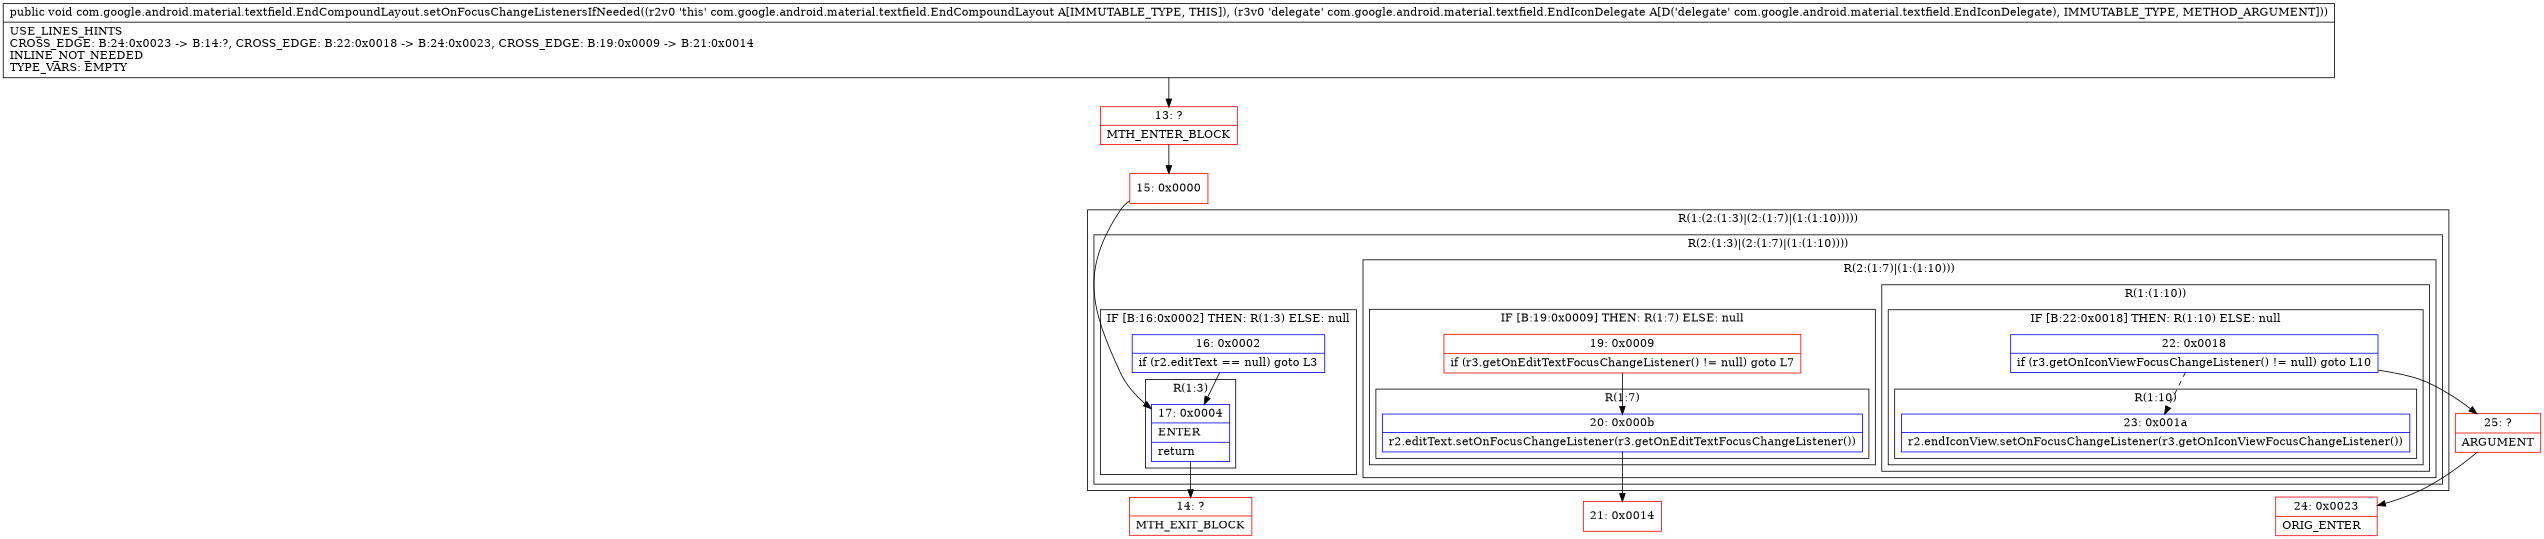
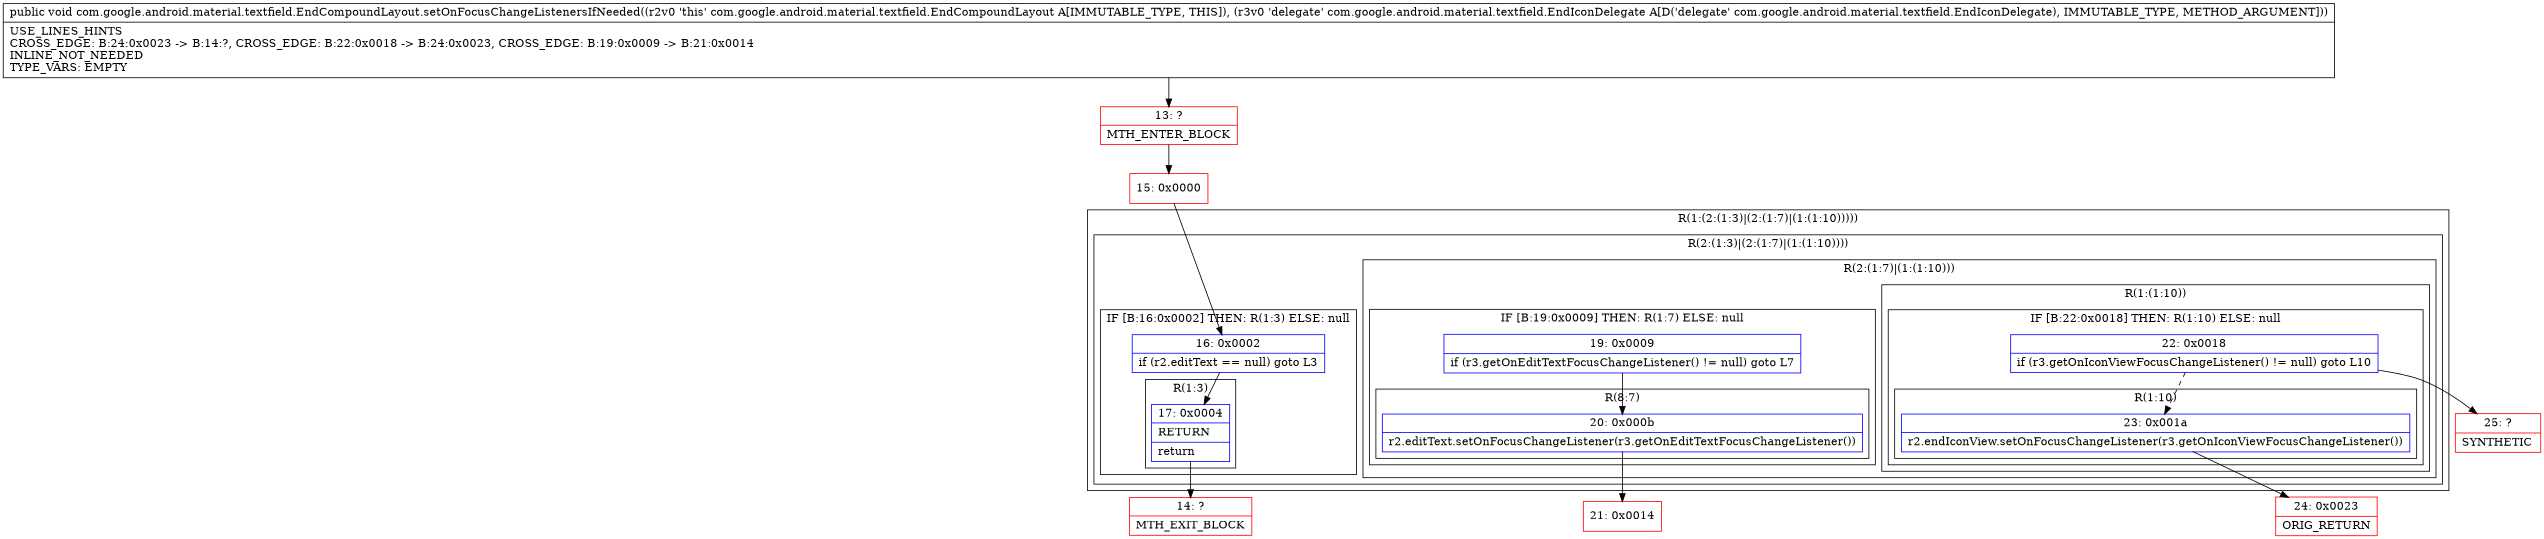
(1107, 342) -> (1197, 265)
(1622, 354) -> (1622, 354)
(1622, 398) -> (1622, 398)
(1179, 432) -> (1184, 432)
(2498, 442) -> (2497, 442)
(2454, 470) -> (2237, 473)
(2322, 526) -> (2326, 526)
